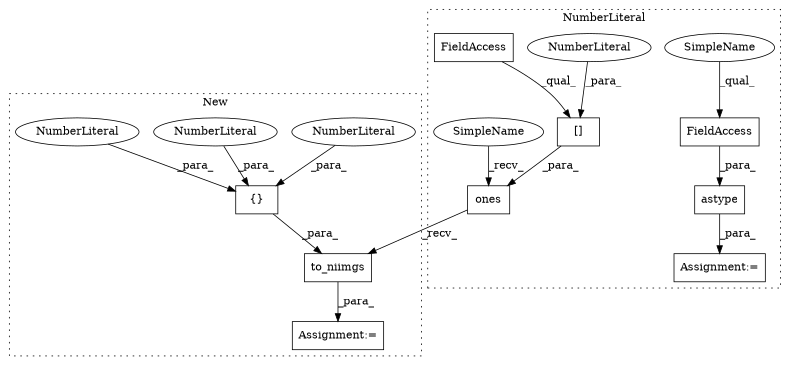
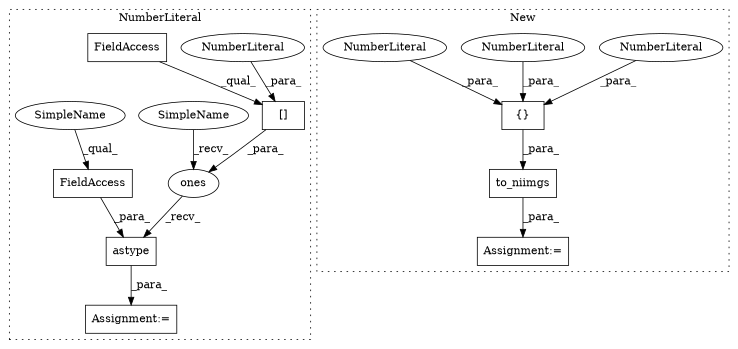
(489, 200) -> (194, 183)
(415, 233) -> (166, 214)
